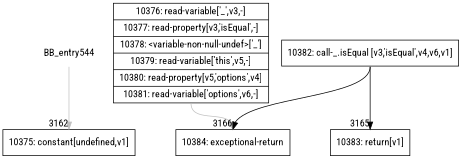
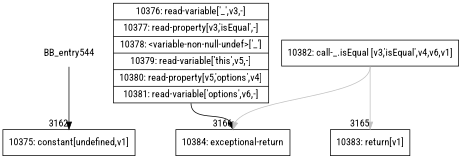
(69, 94) -> (69, 94)
(370, 94) -> (370, 94)
(305, 97) -> (305, 97)
(208, 116) -> (208, 116)
